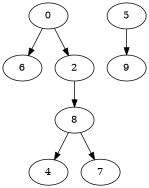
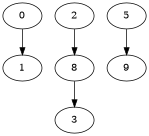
(60, 39) -> none
(22, 68) -> (22, 68)
(48, 172) -> (75, 120)
(101, 172) -> none
